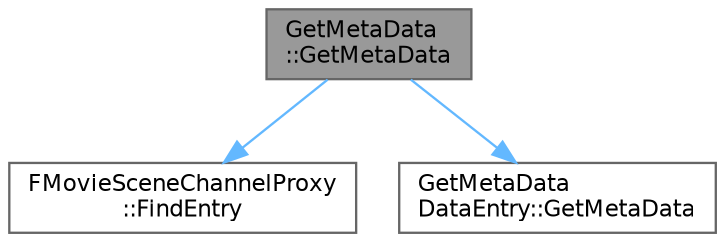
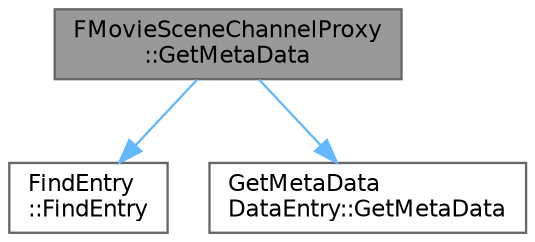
(369, 44) -> (228, 44)
(183, 198) -> (88, 198)
